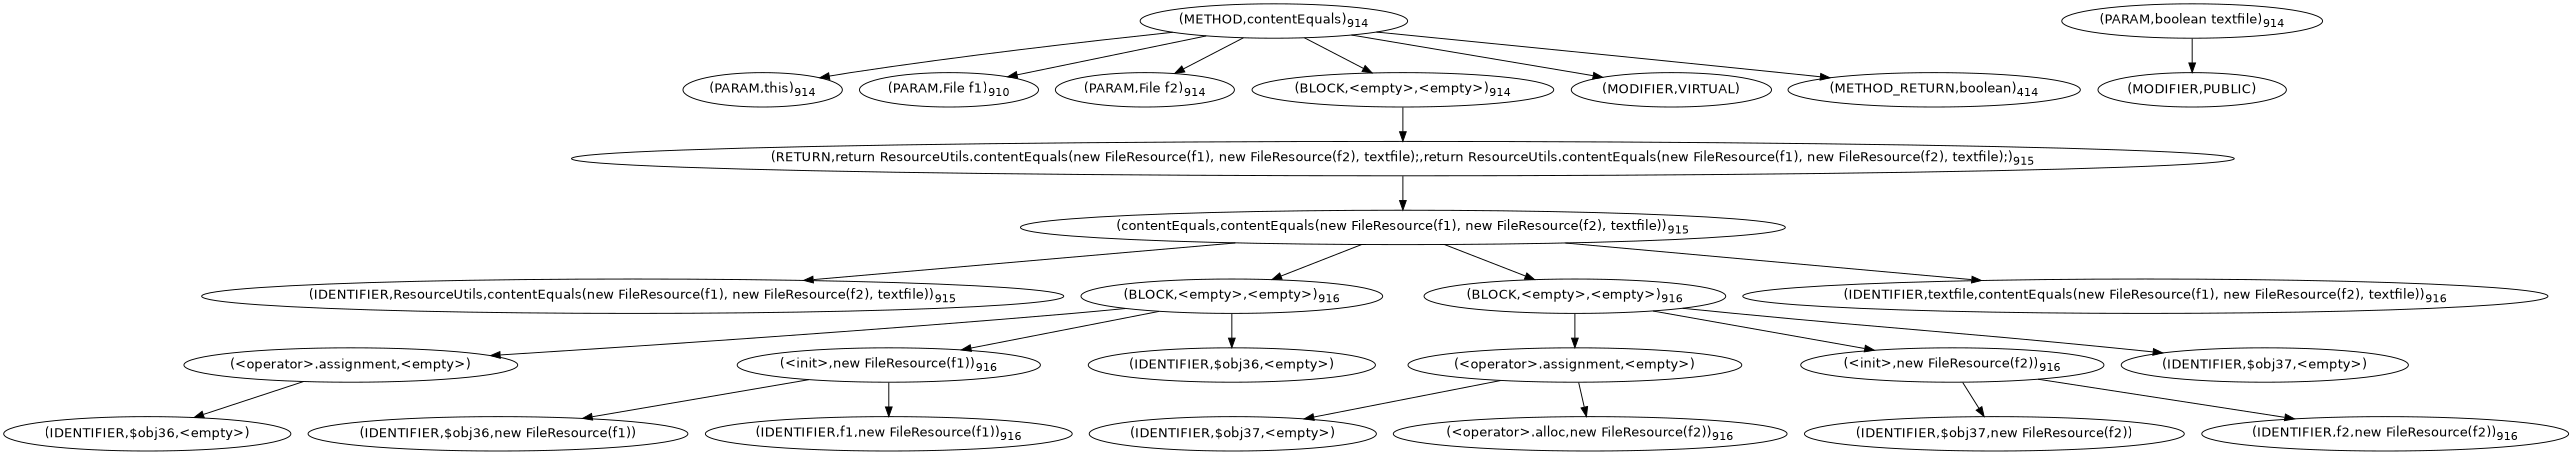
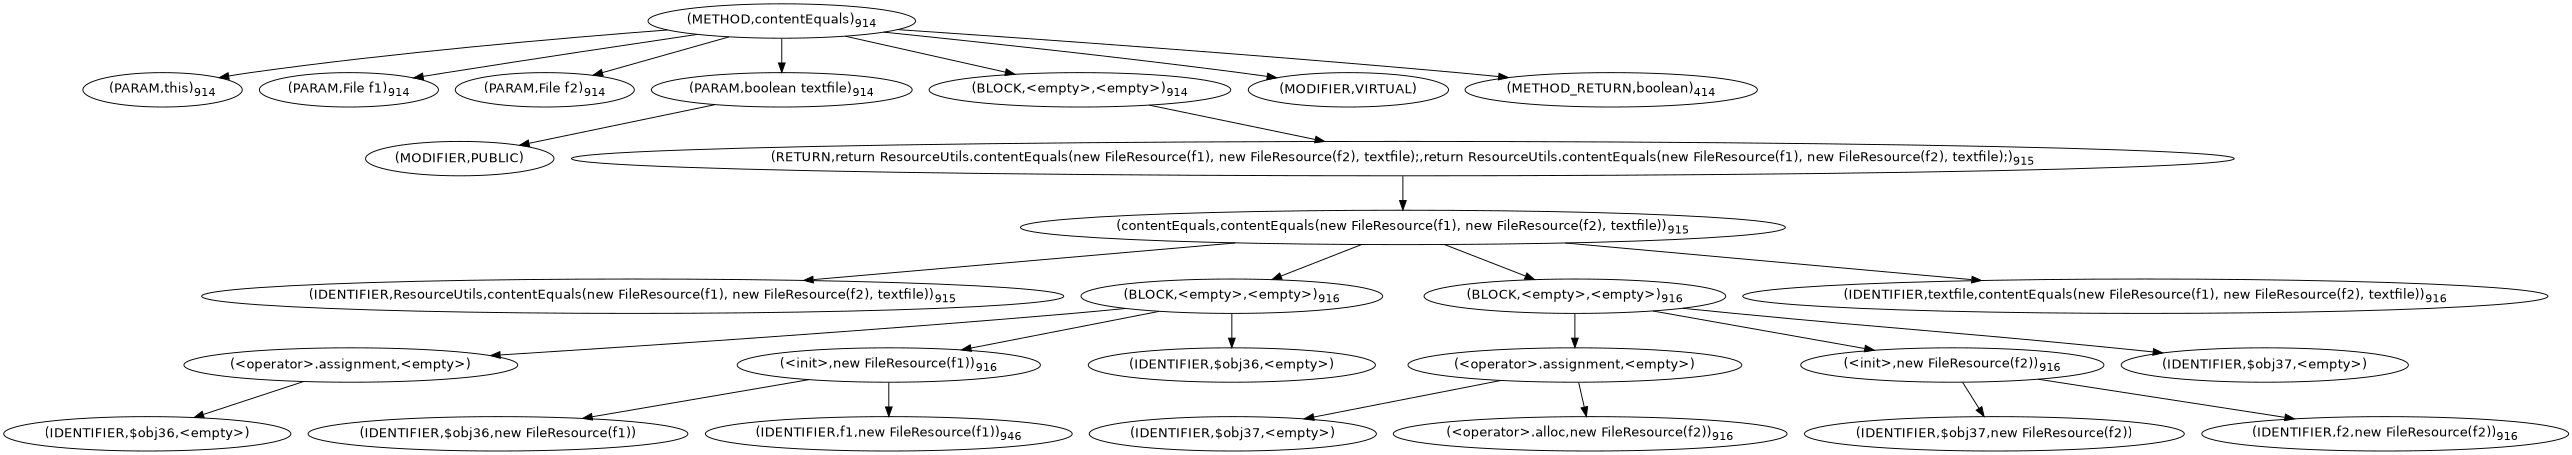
none -> (782, 51)
(999, 88) -> (399, 88)
(1011, 432) -> (1011, 432)
